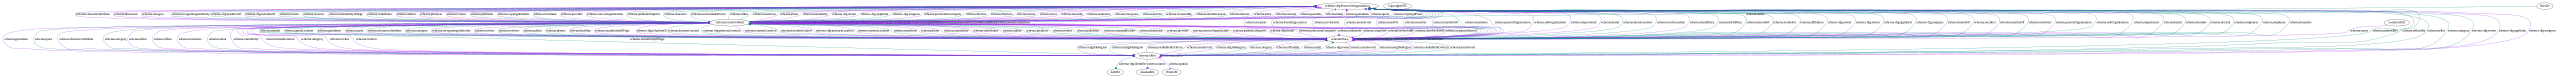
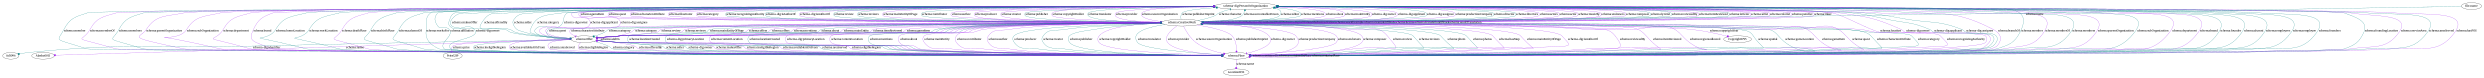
(2545, 6) -> (2472, 6)
(1075, 20) -> (1465, 24)
(1872, 39) -> (1236, 63)
(1363, 47) -> (729, 47)
(1178, 64) -> (461, 47)
